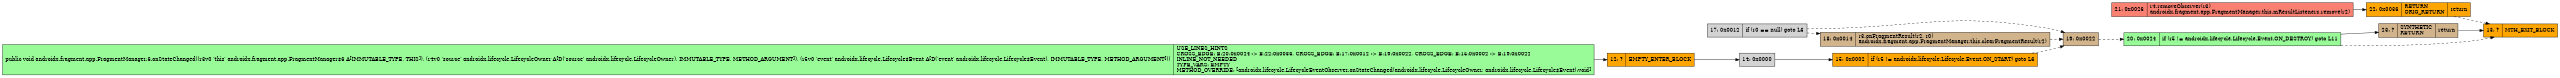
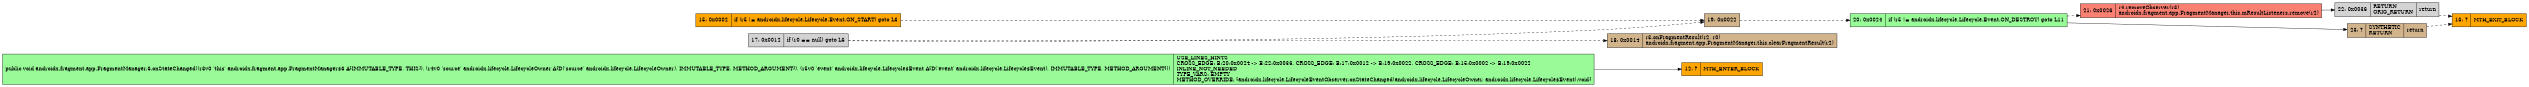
(2418, 10) -> (2387, 10)
(2469, 31) -> (2438, 25)
(2055, 39) -> none
(2416, 45) -> (2072, 16)
(1660, 60) -> (1731, 69)
(1757, 60) -> none
